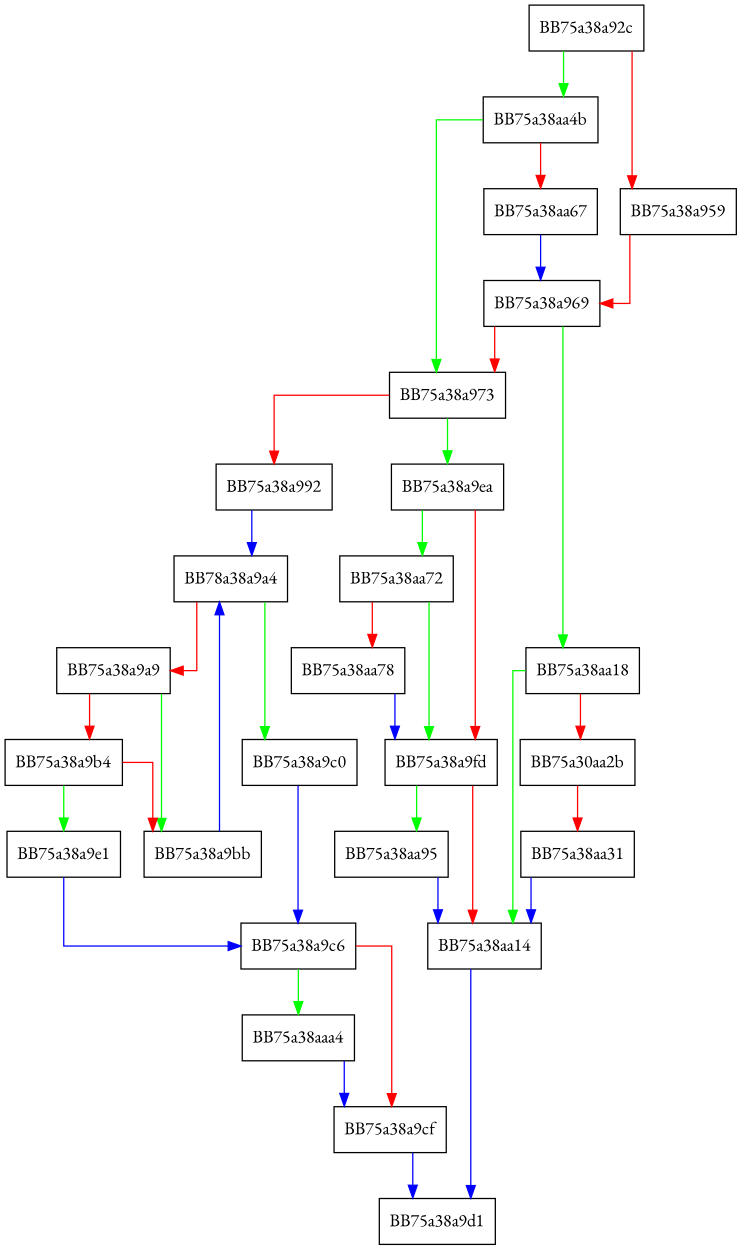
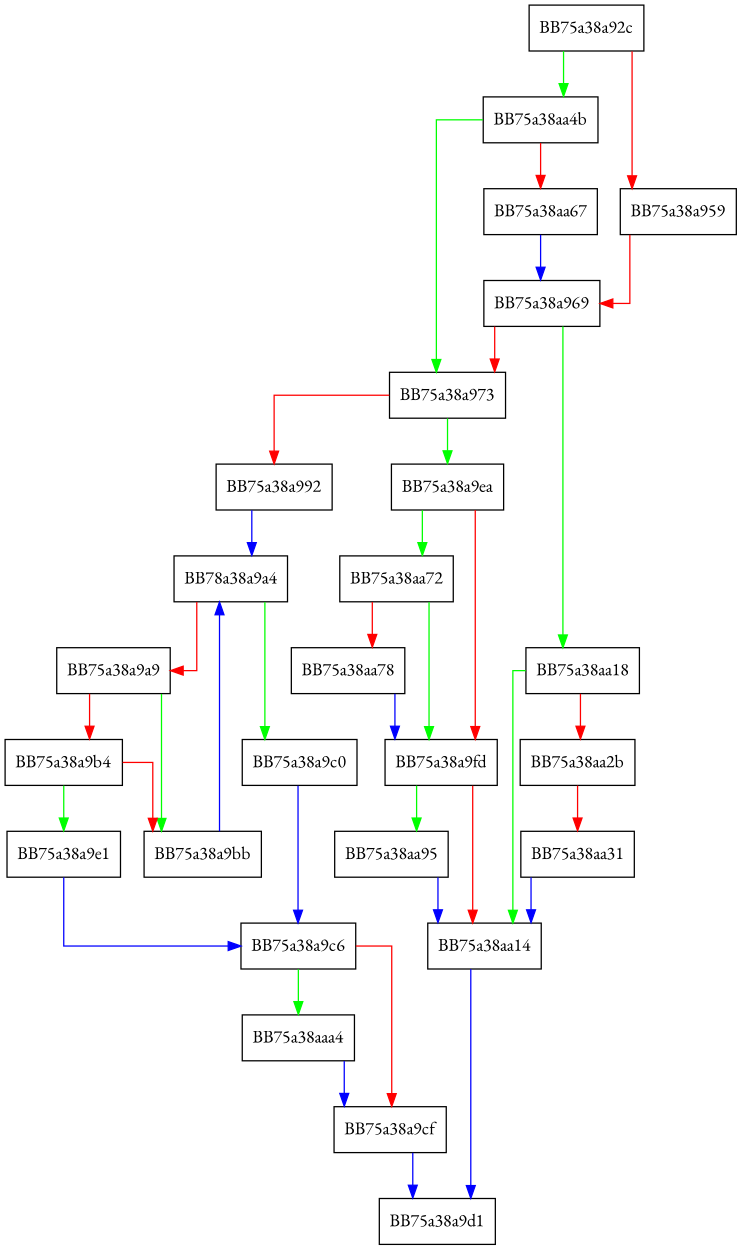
(578, 762) -> (578, 762)
